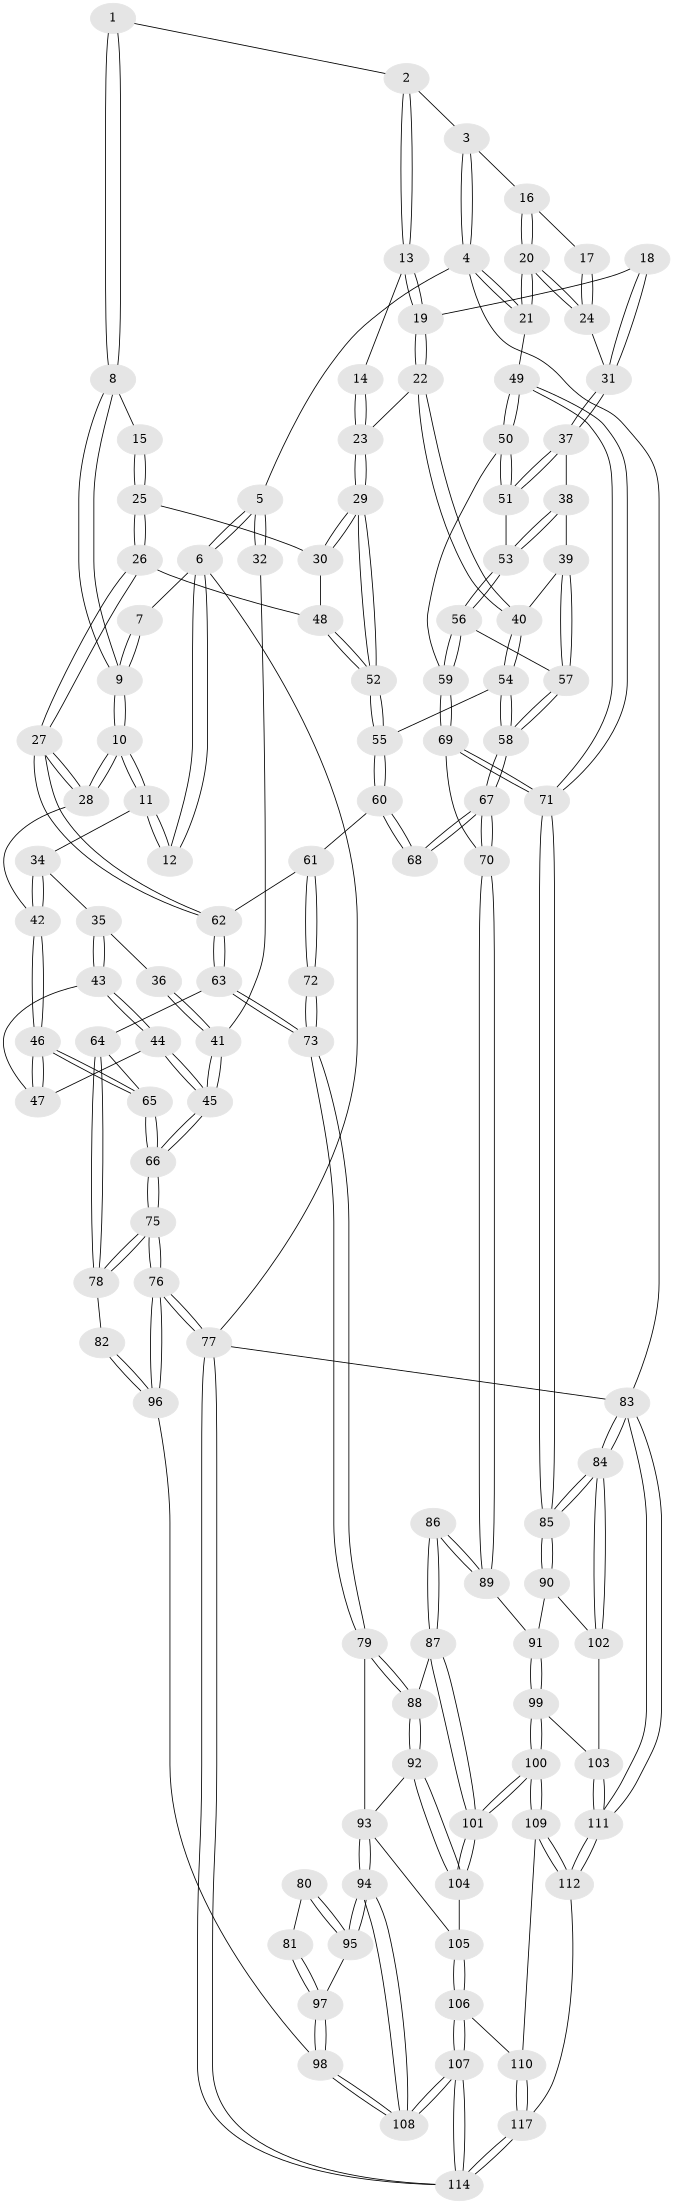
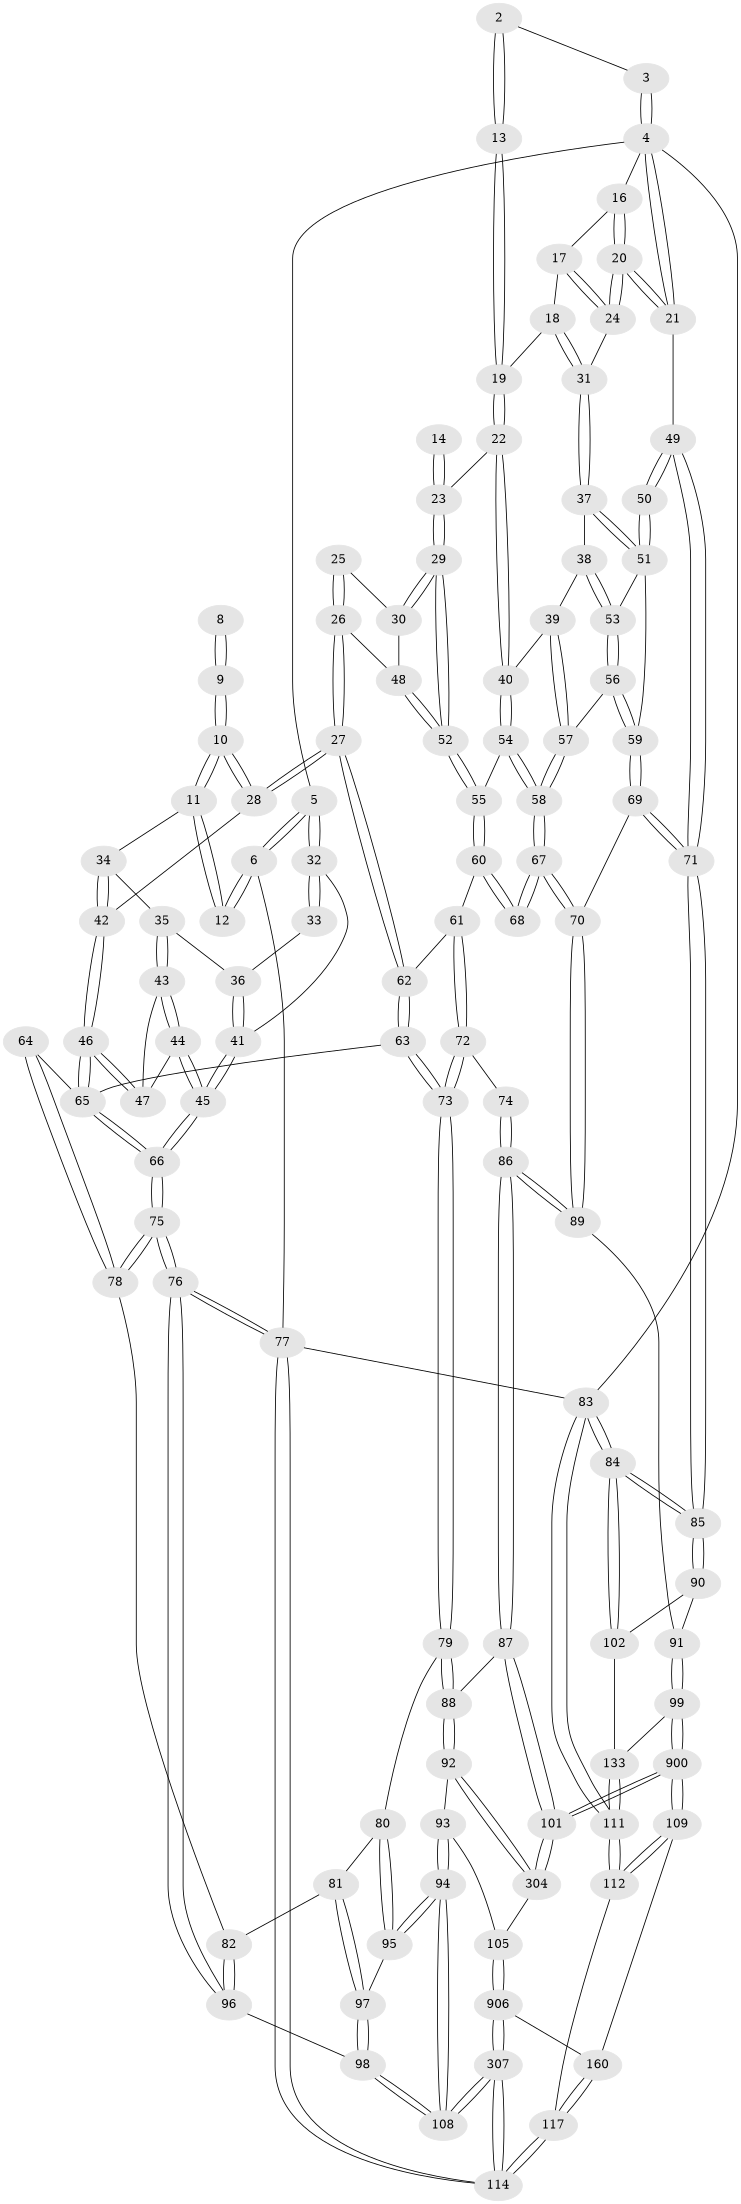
(113, 18) -> none
(497, 169) -> (633, 169)
none -> (556, 289)
(384, 319) -> none
(140, 440) -> none
(442, 555) -> (645, 651)
(140, 620) -> none
none -> (314, 921)
(159, 1012) -> (239, 1064)
none -> (506, 1102)
(365, 1734) -> (404, 1731)
(536, 1764) -> (677, 1764)
(599, 1764) -> (615, 1764)
(459, 1885) -> (537, 1885)
none -> (283, 1915)
(459, 2005) -> (498, 2005)
(459, 2065) -> (498, 2065)
(522, 2065) -> (598, 2065)
